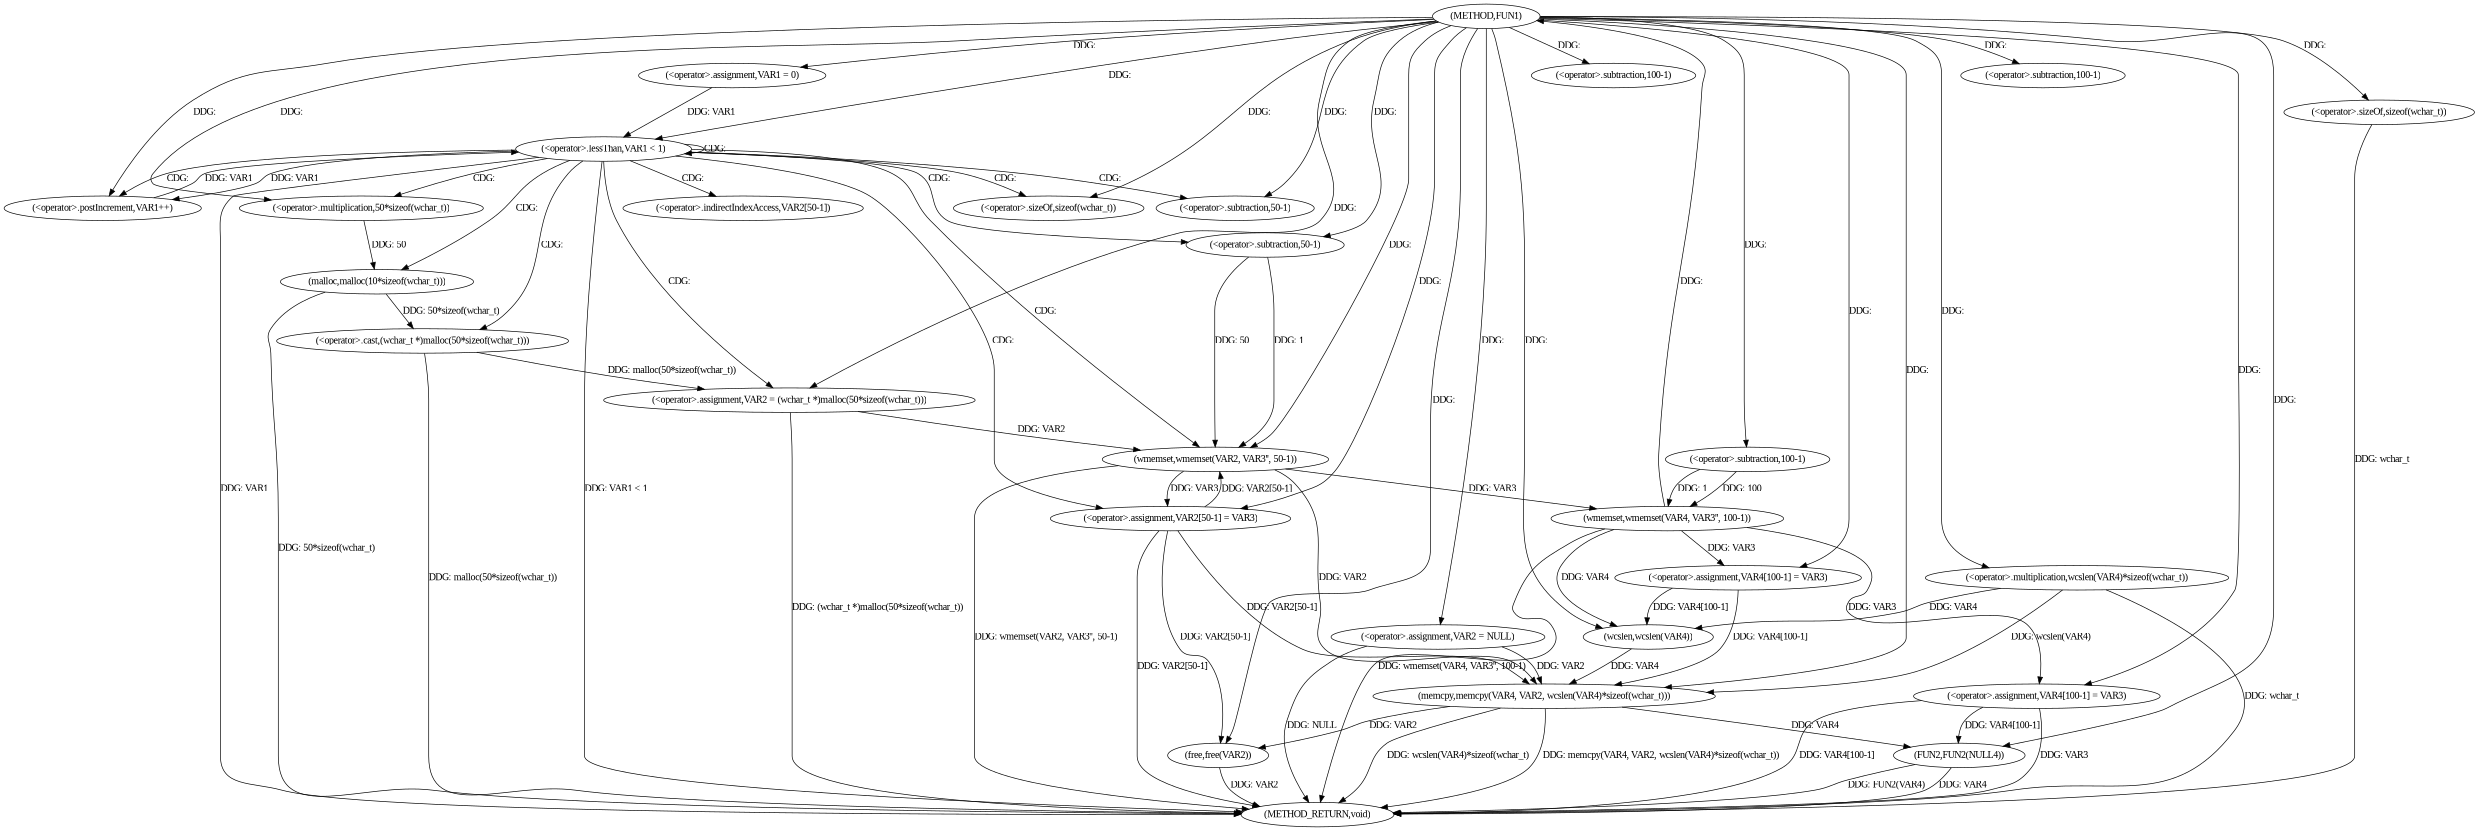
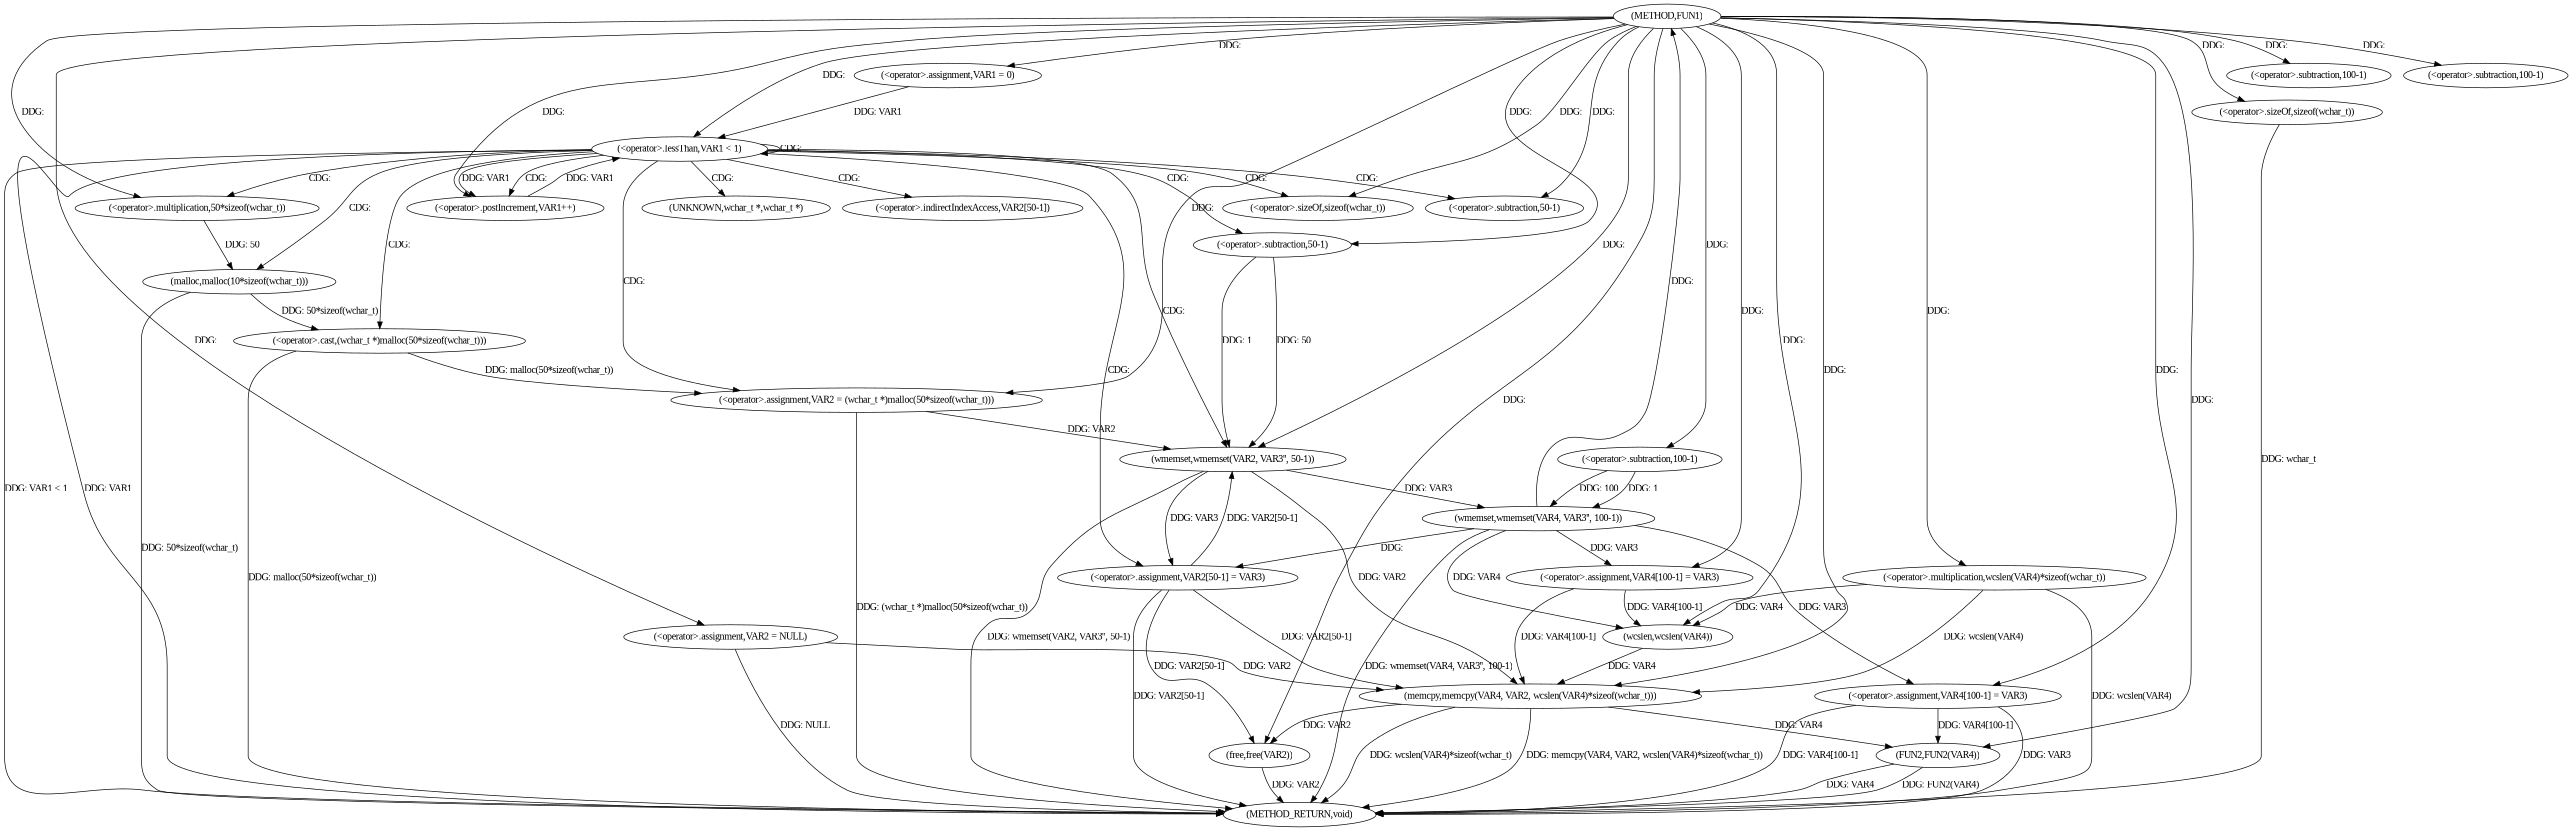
none -> (736, 208)
(1410, 298) -> (1364, 546)
(2272, 696) -> (2132, 696)
(1959, 755) -> (1938, 755)
